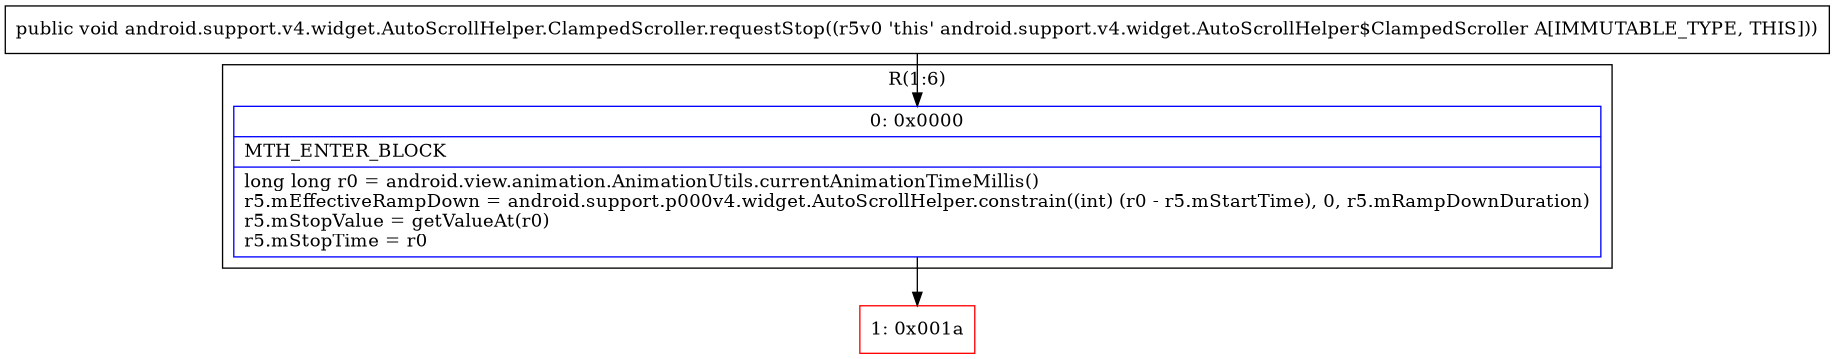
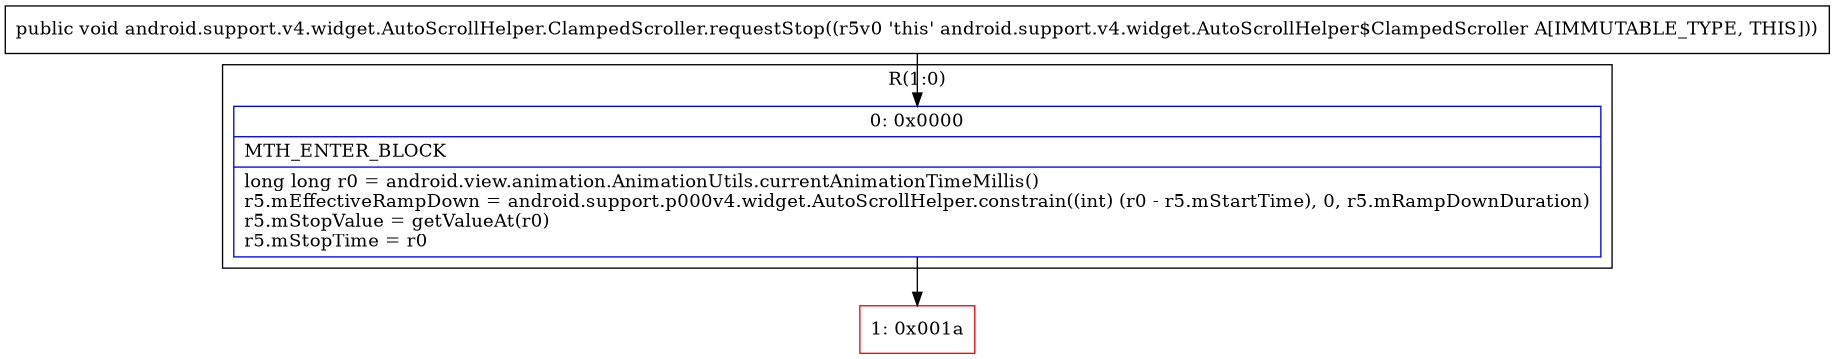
(917, 80) -> (917, 80)
